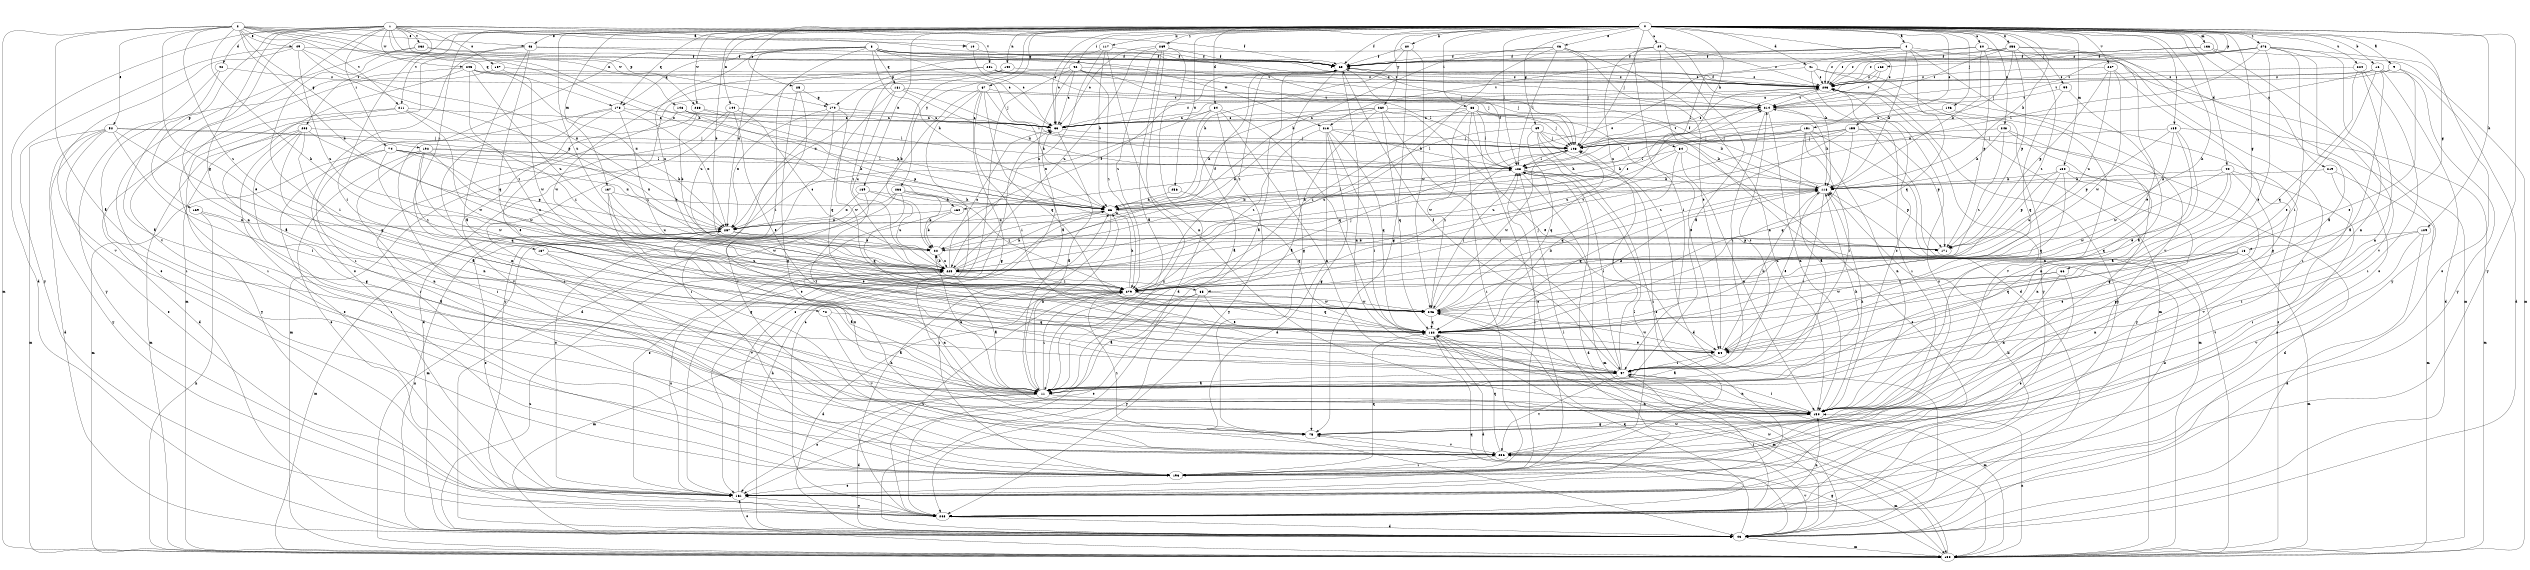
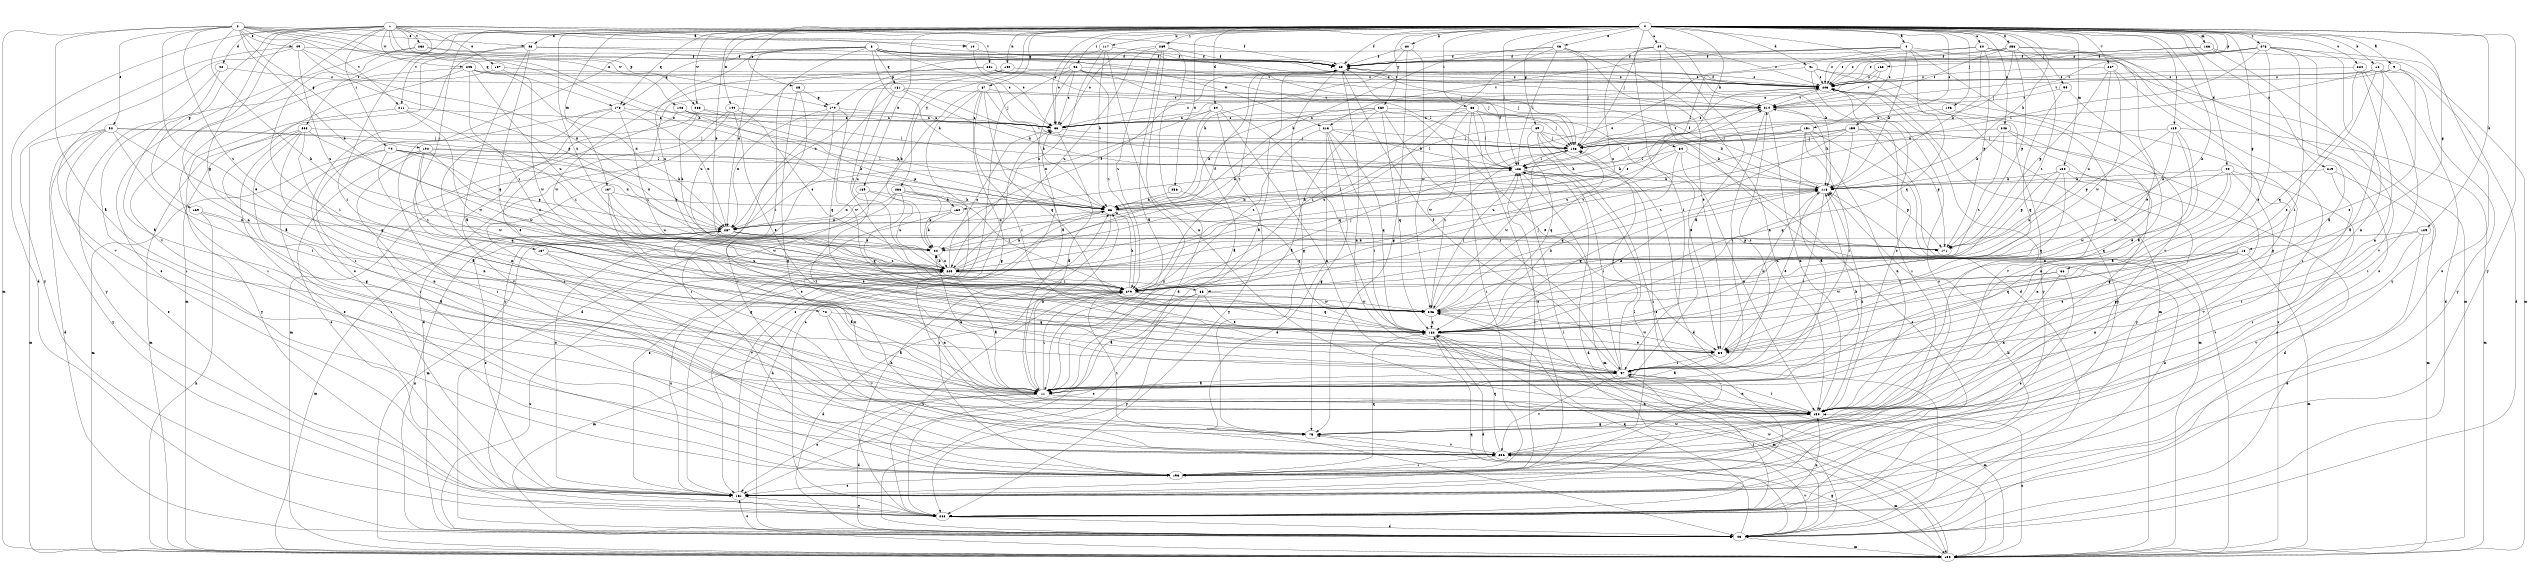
none -> (973, 281)
(370, 515) -> none
